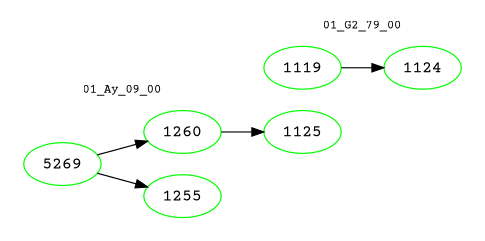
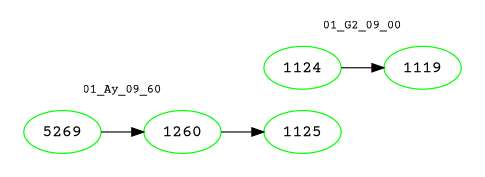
(363, 26) -> (363, 26)
(356, 68) -> (356, 68)
(122, 90) -> (122, 90)
(182, 196) -> none
